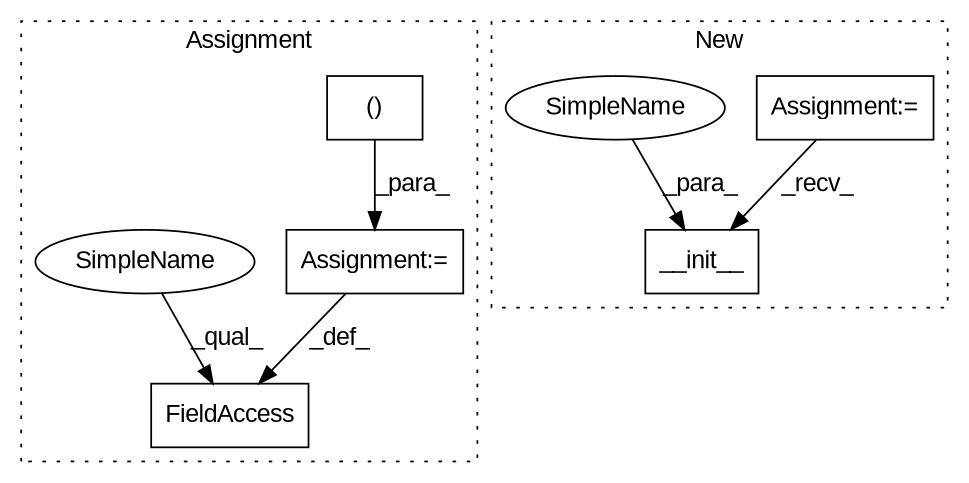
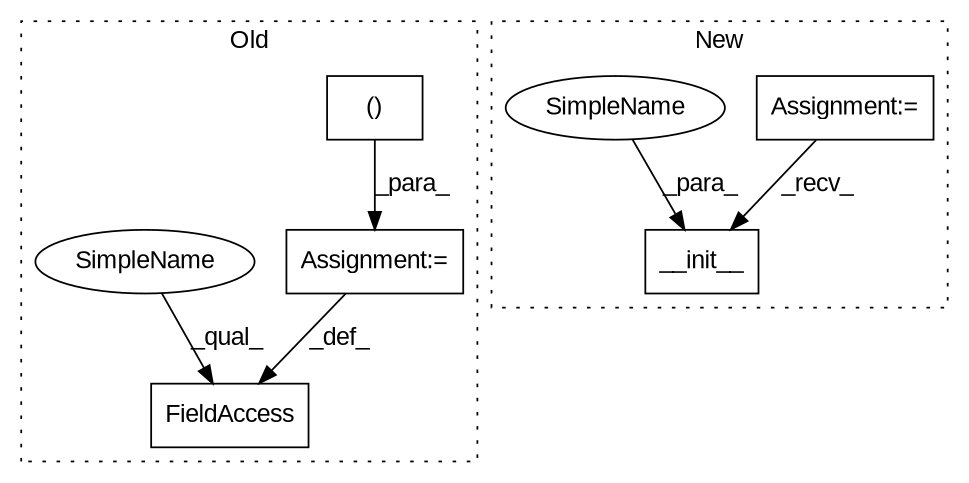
(249, 42) -> (249, 42)
